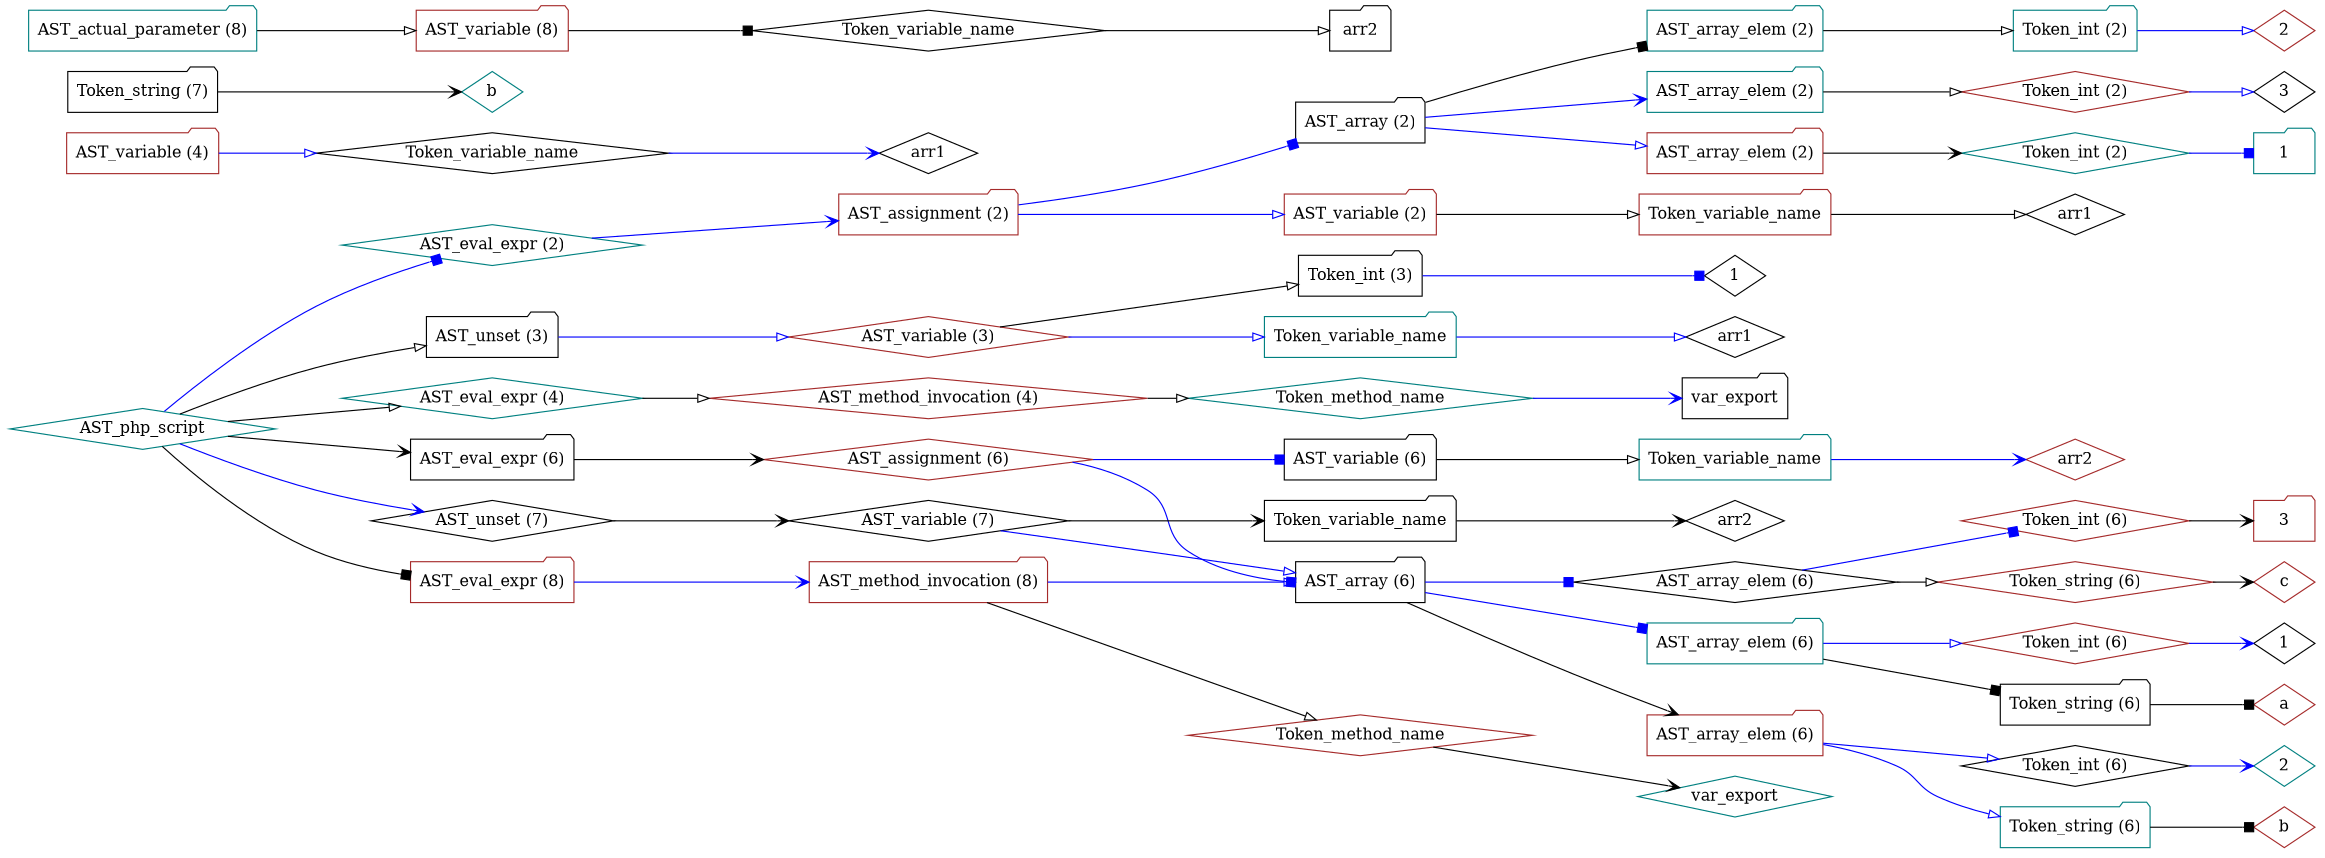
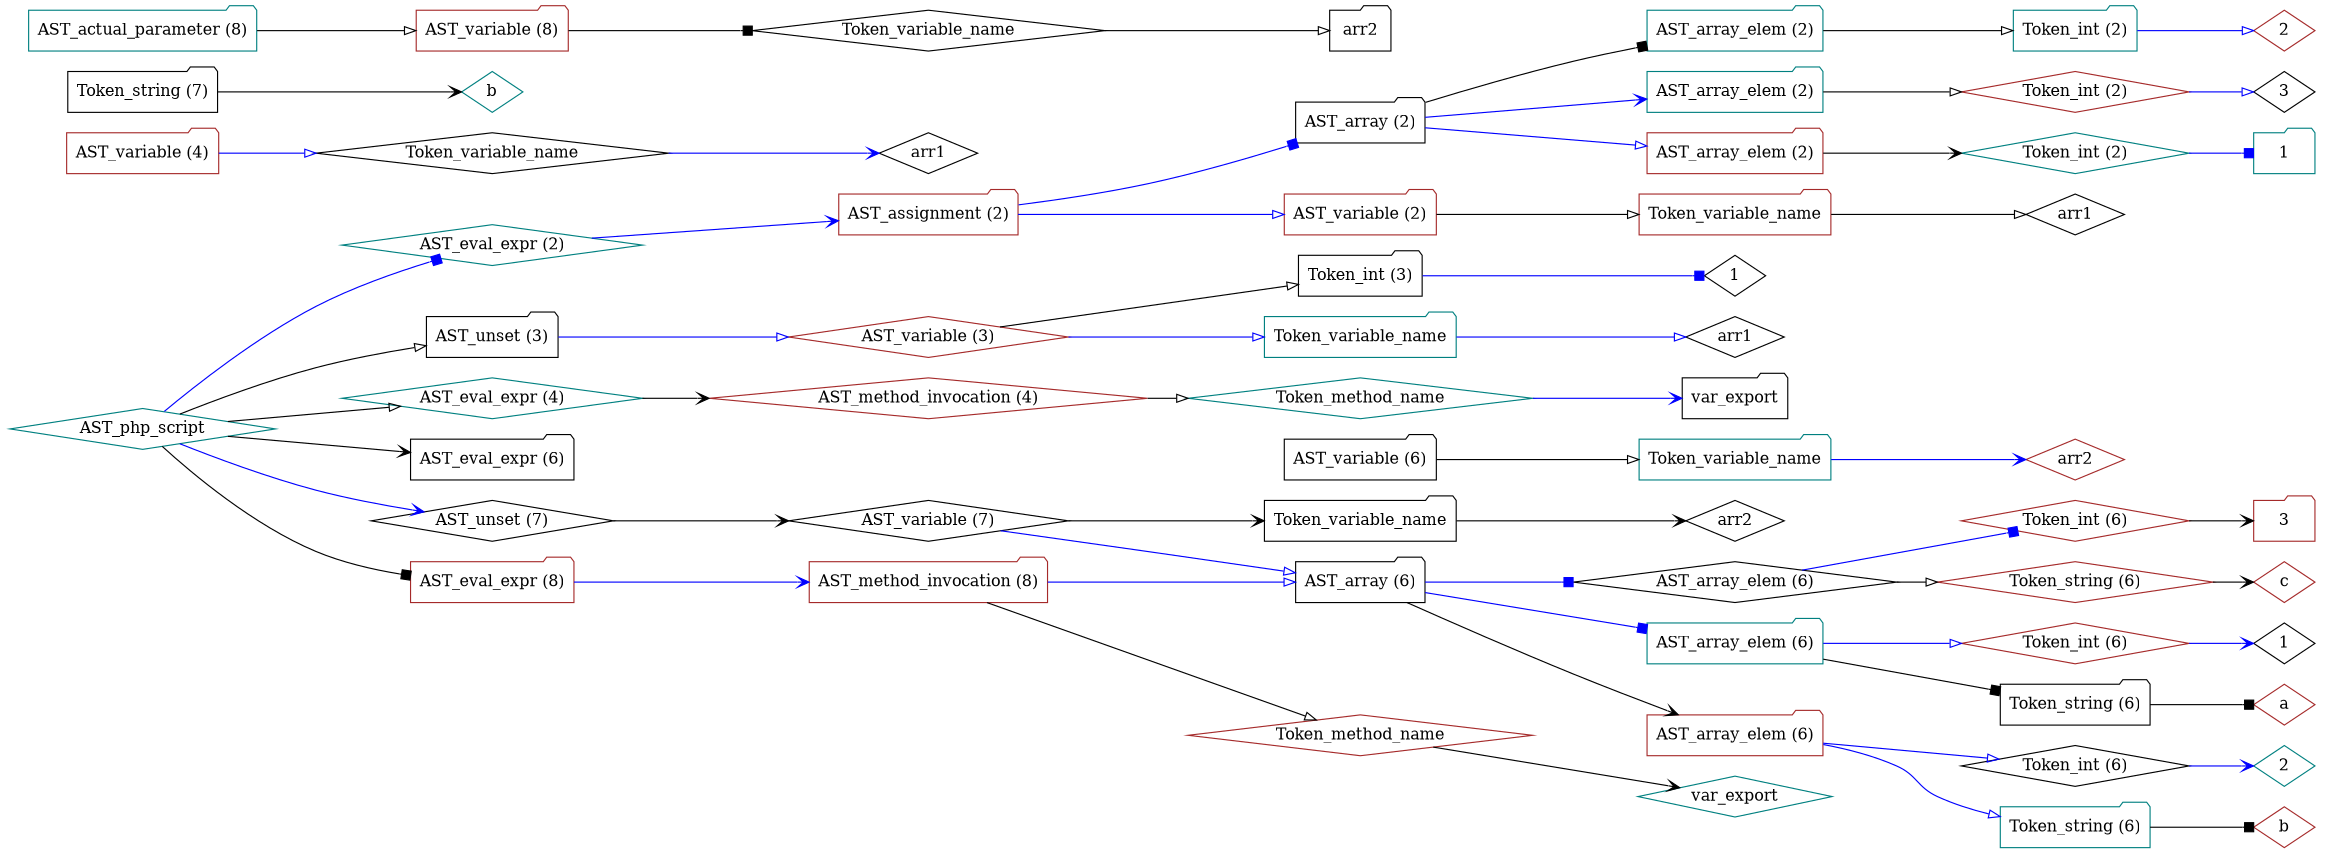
(670, 398) -> (670, 398)
(928, 460) -> none
